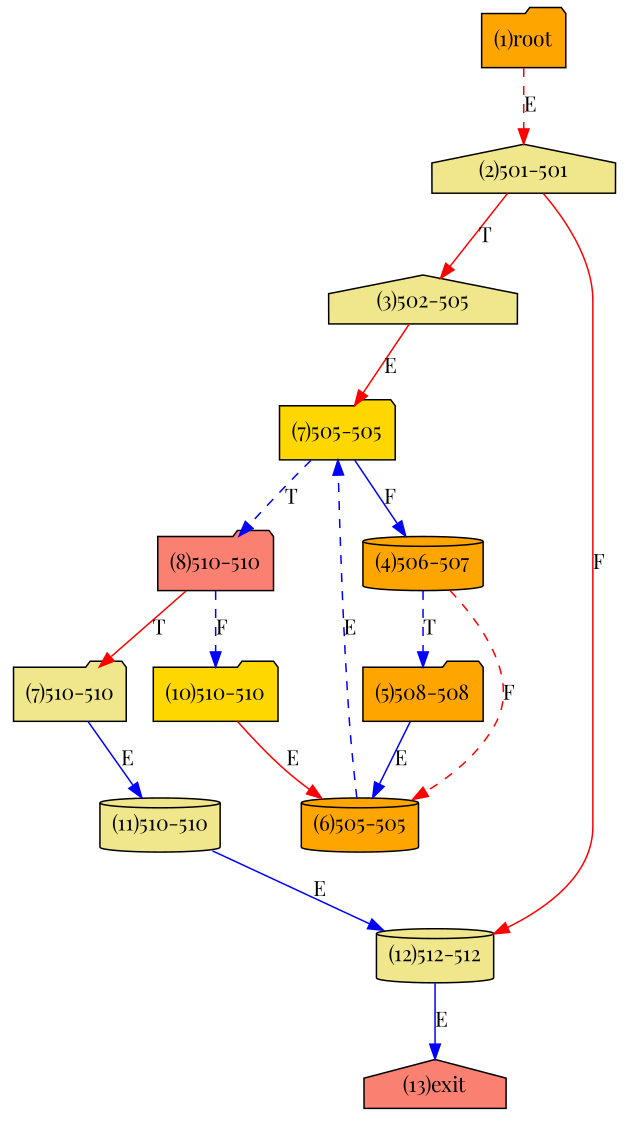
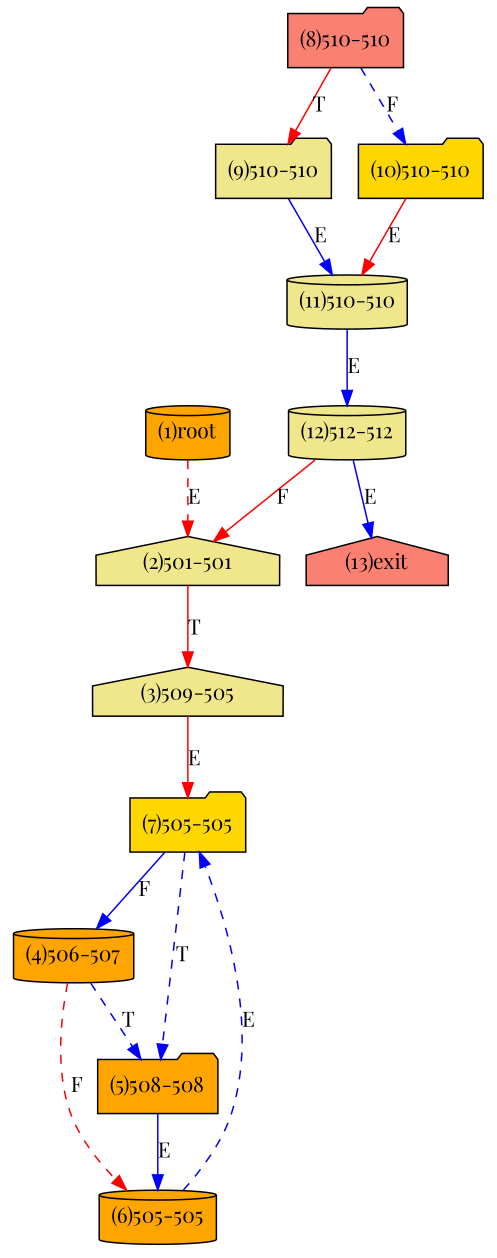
(524, 41) -> (188, 433)
(423, 302) -> (188, 694)
(280, 492) -> (174, 948)
(593, 573) -> (270, 496)
(70, 694) -> (274, 171)
(272, 757) -> (388, 230)
